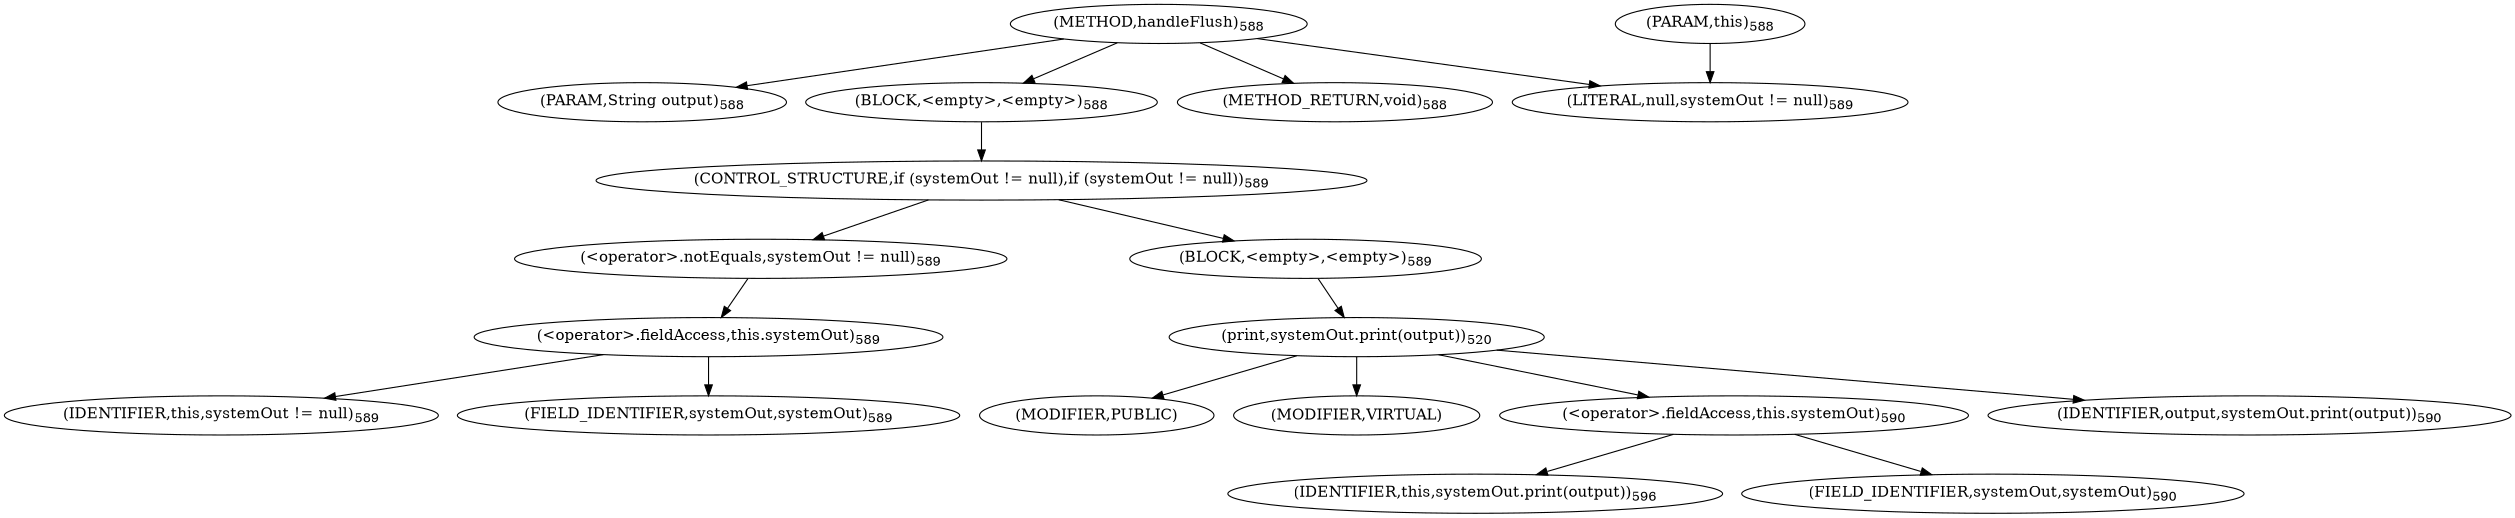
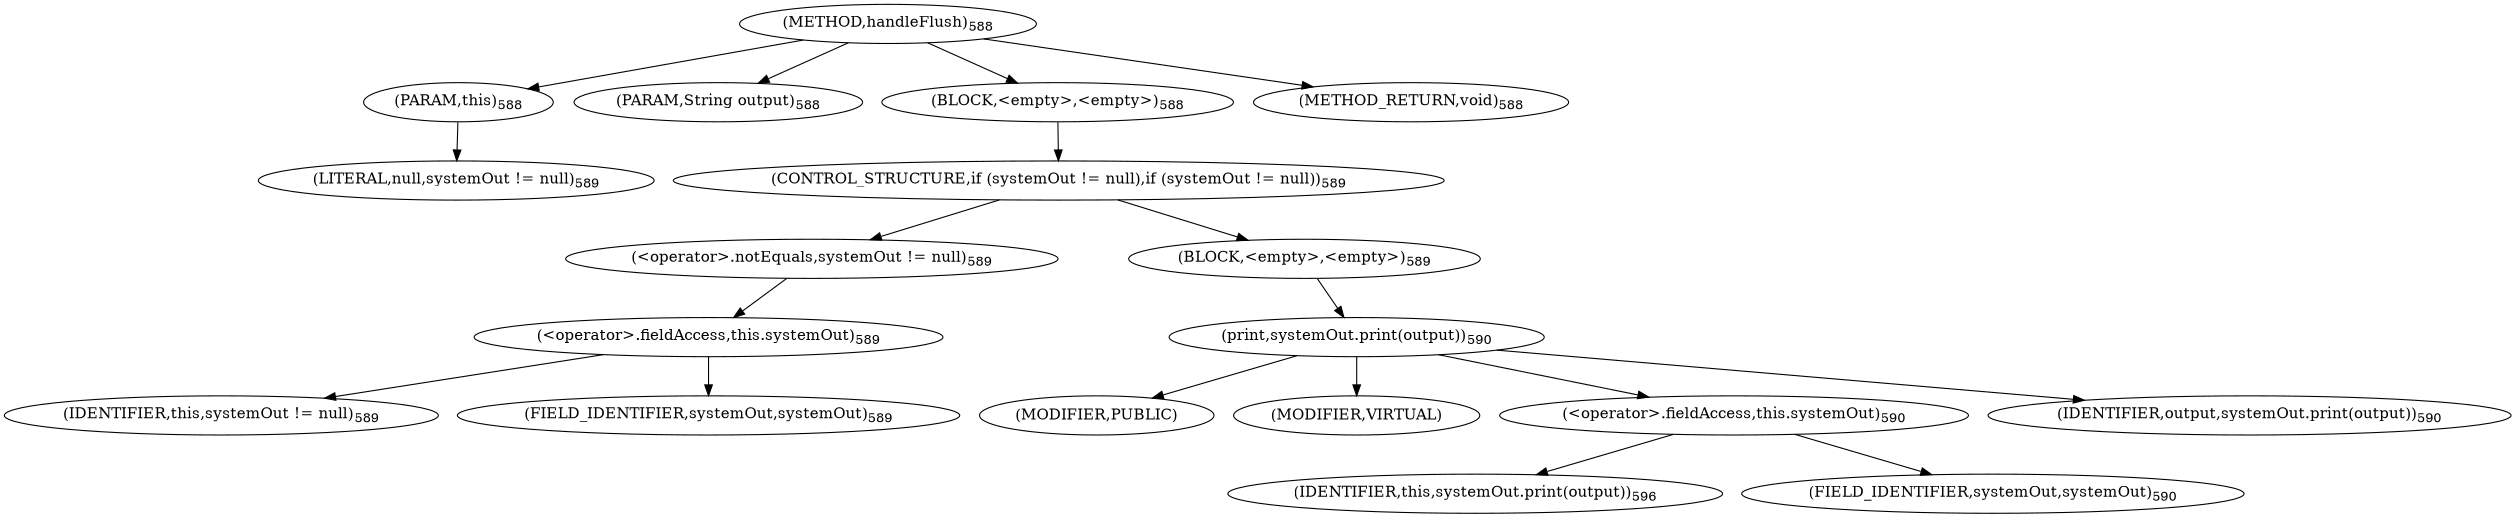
(1423, 62) -> (671, 63)
(1480, 335) -> (1480, 335)
